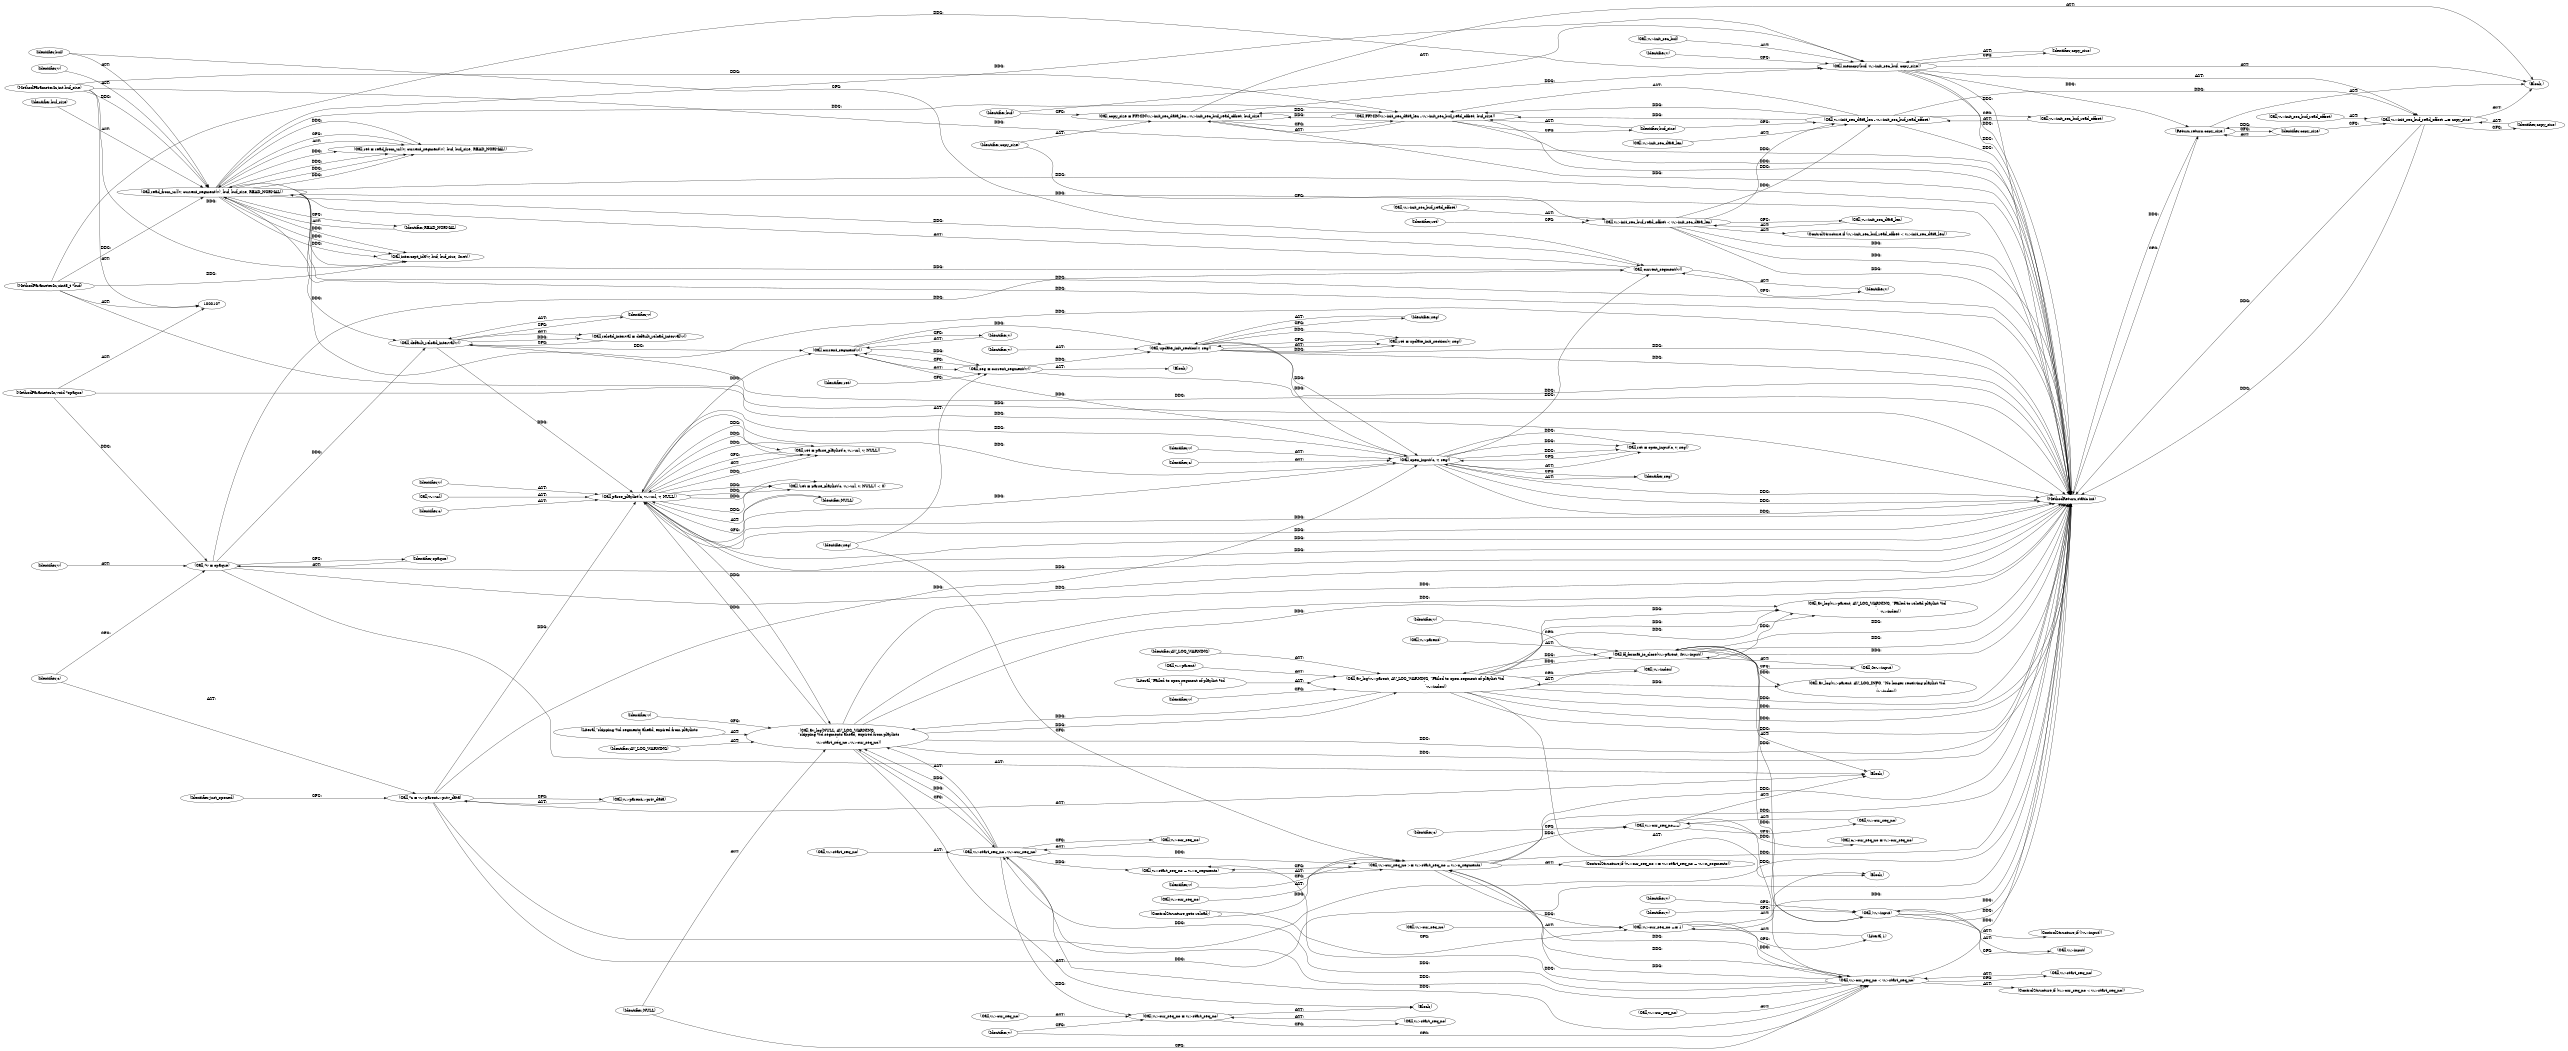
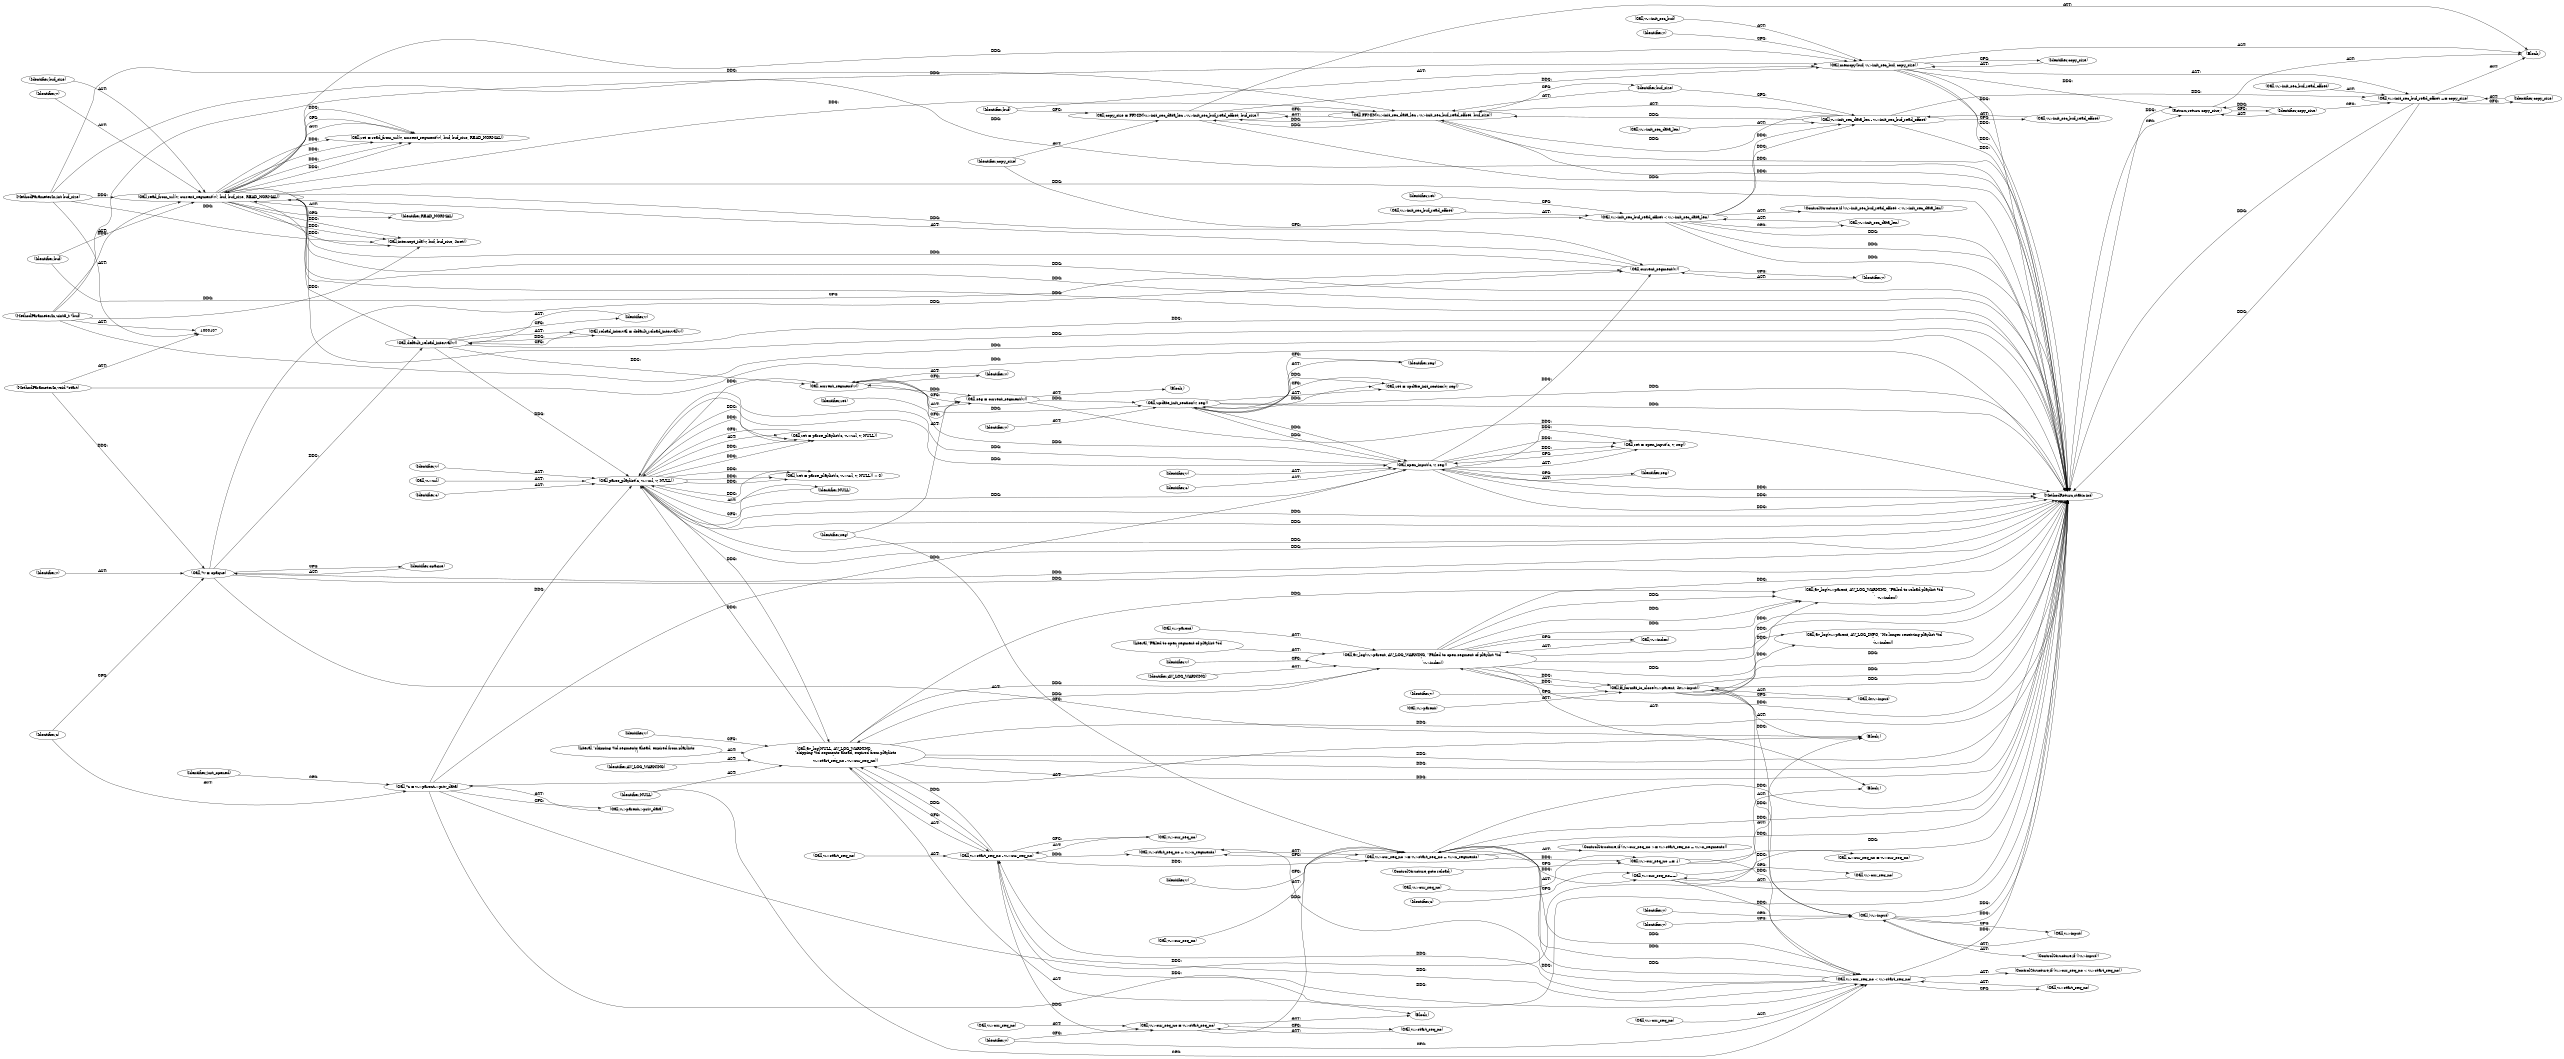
(49, 393) -> (48, 388)
(1308, 889) -> (1303, 939)
(1877, 937) -> none
